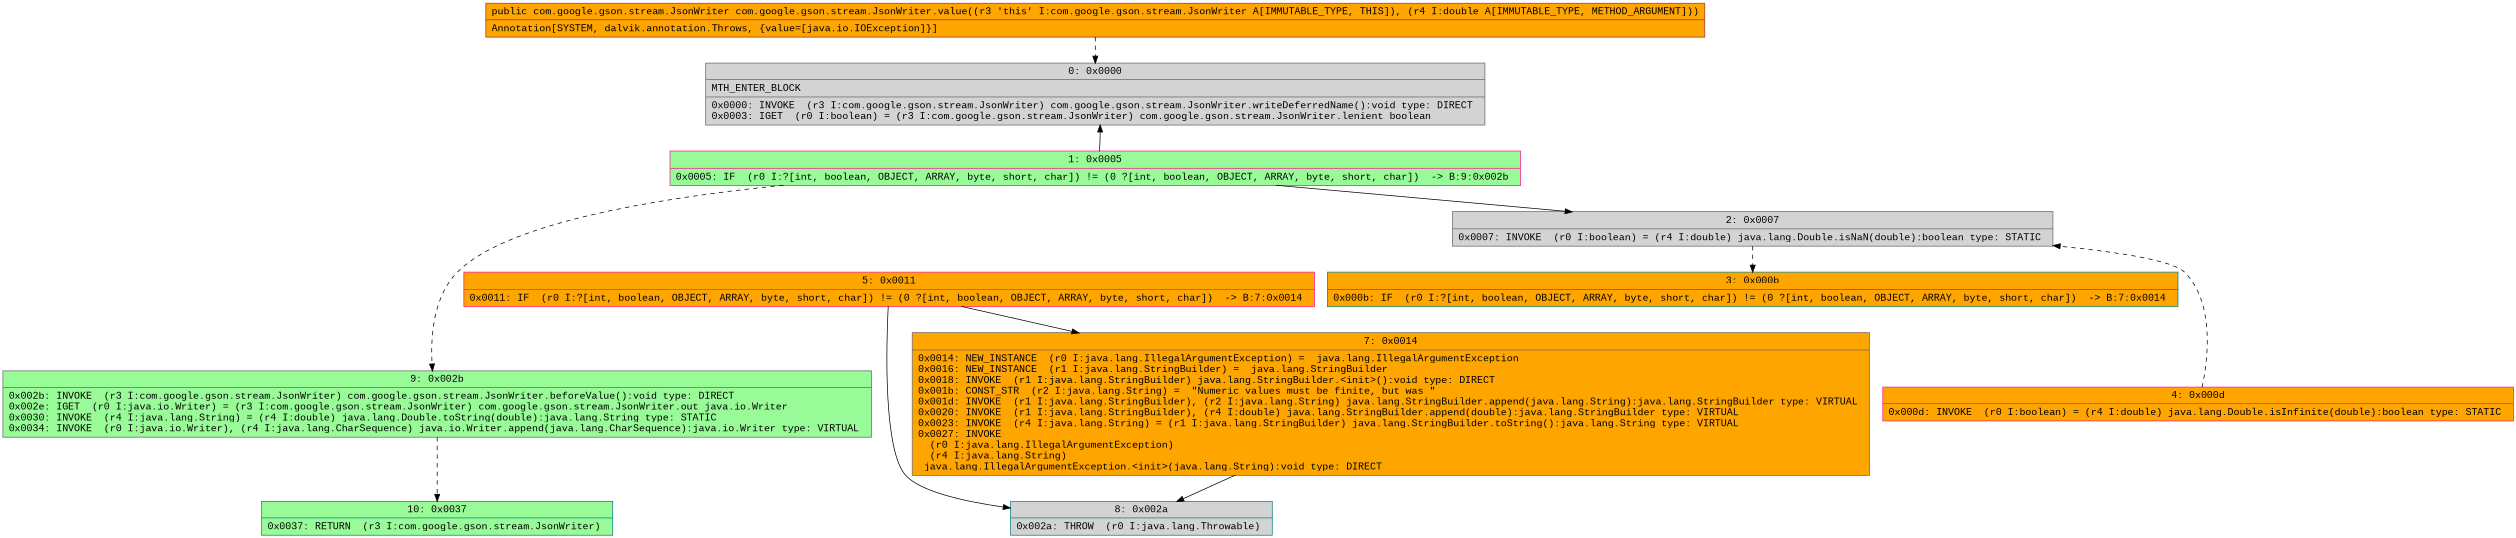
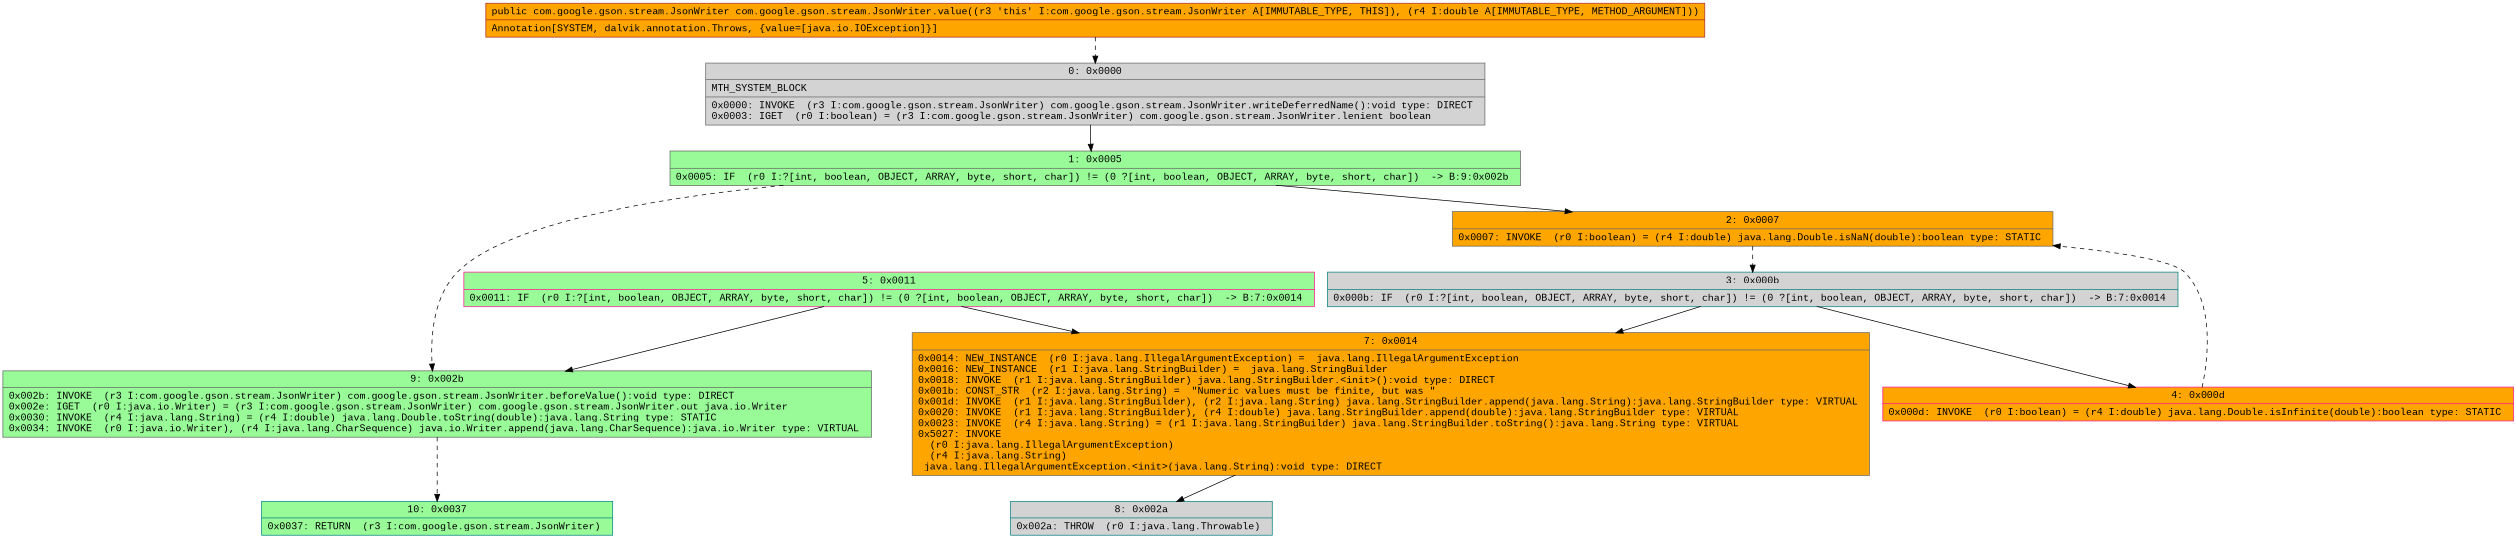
(756, 88) -> (759, 88)
(1100, 142) -> (1090, 134)
(1095, 168) -> (1095, 168)
(1753, 229) -> (1753, 229)
(889, 289) -> (889, 289)
(1753, 289) -> (1753, 289)
none -> (1662, 319)
none -> (1973, 346)
(966, 434) -> (966, 434)
(893, 444) -> (698, 338)
